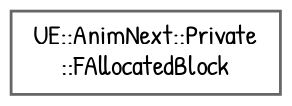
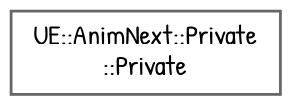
(146, 53) -> (146, 53)
